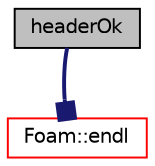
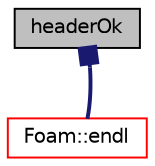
(64, 74) -> (90, 93)
